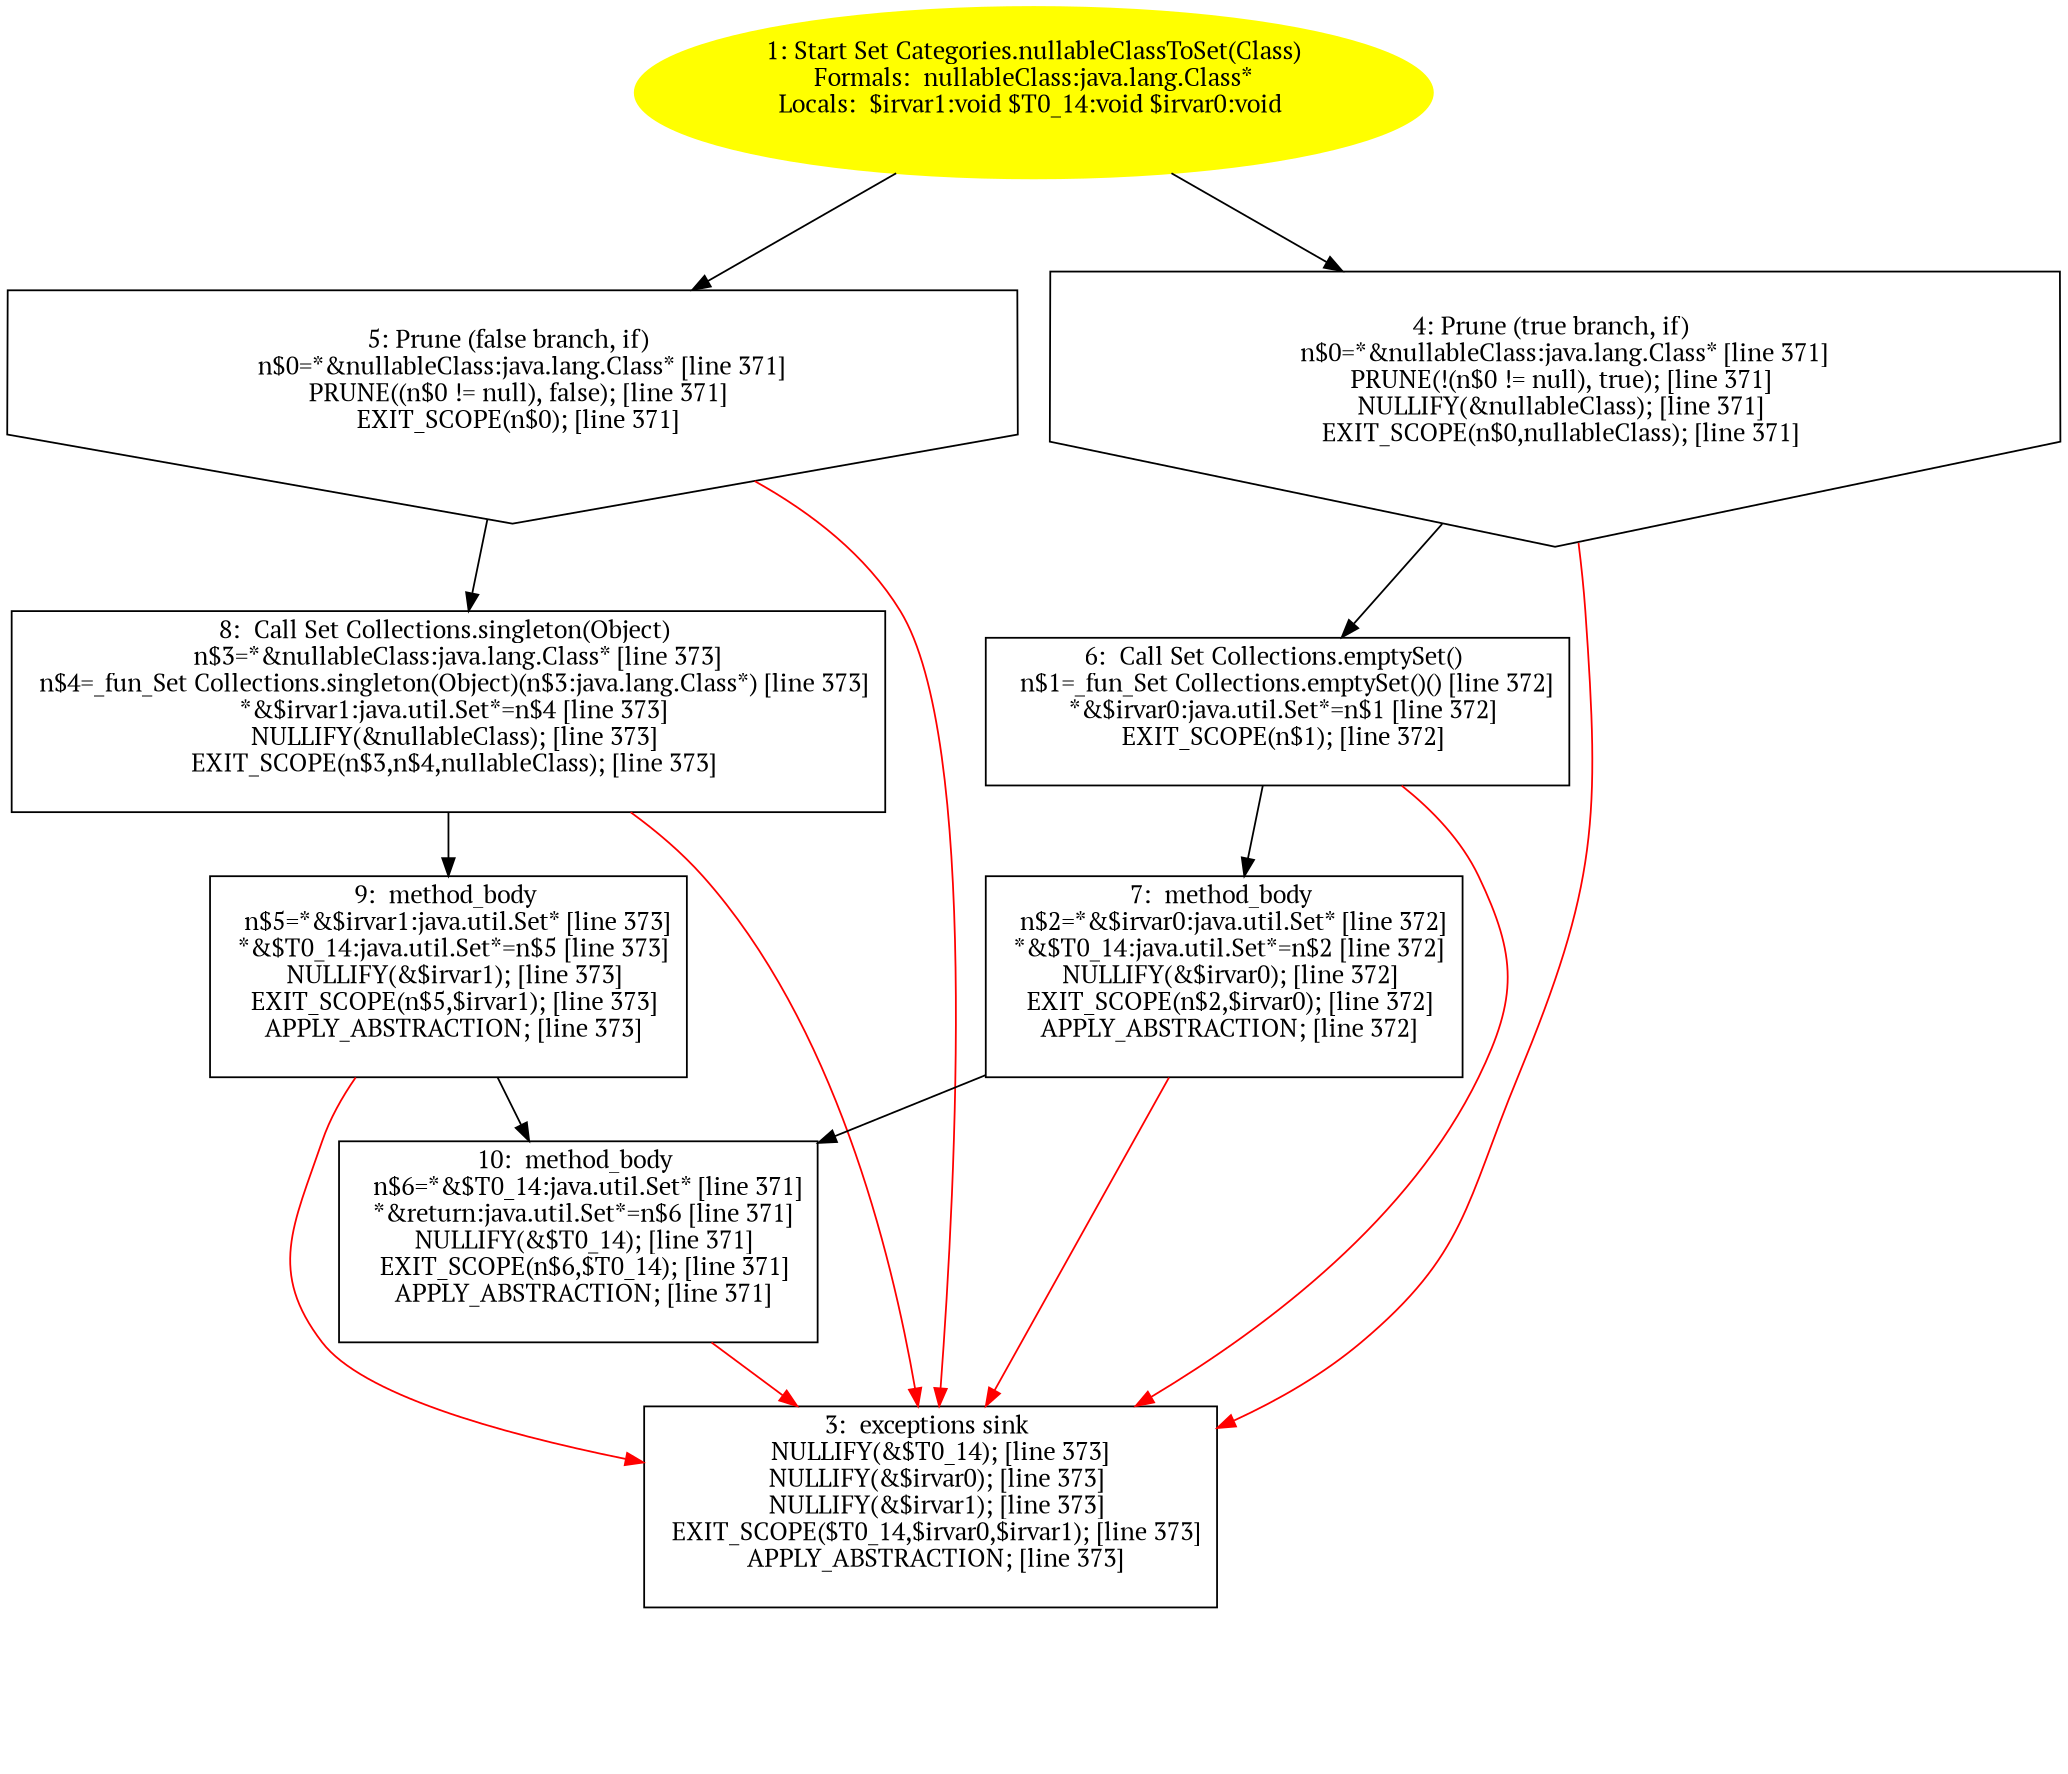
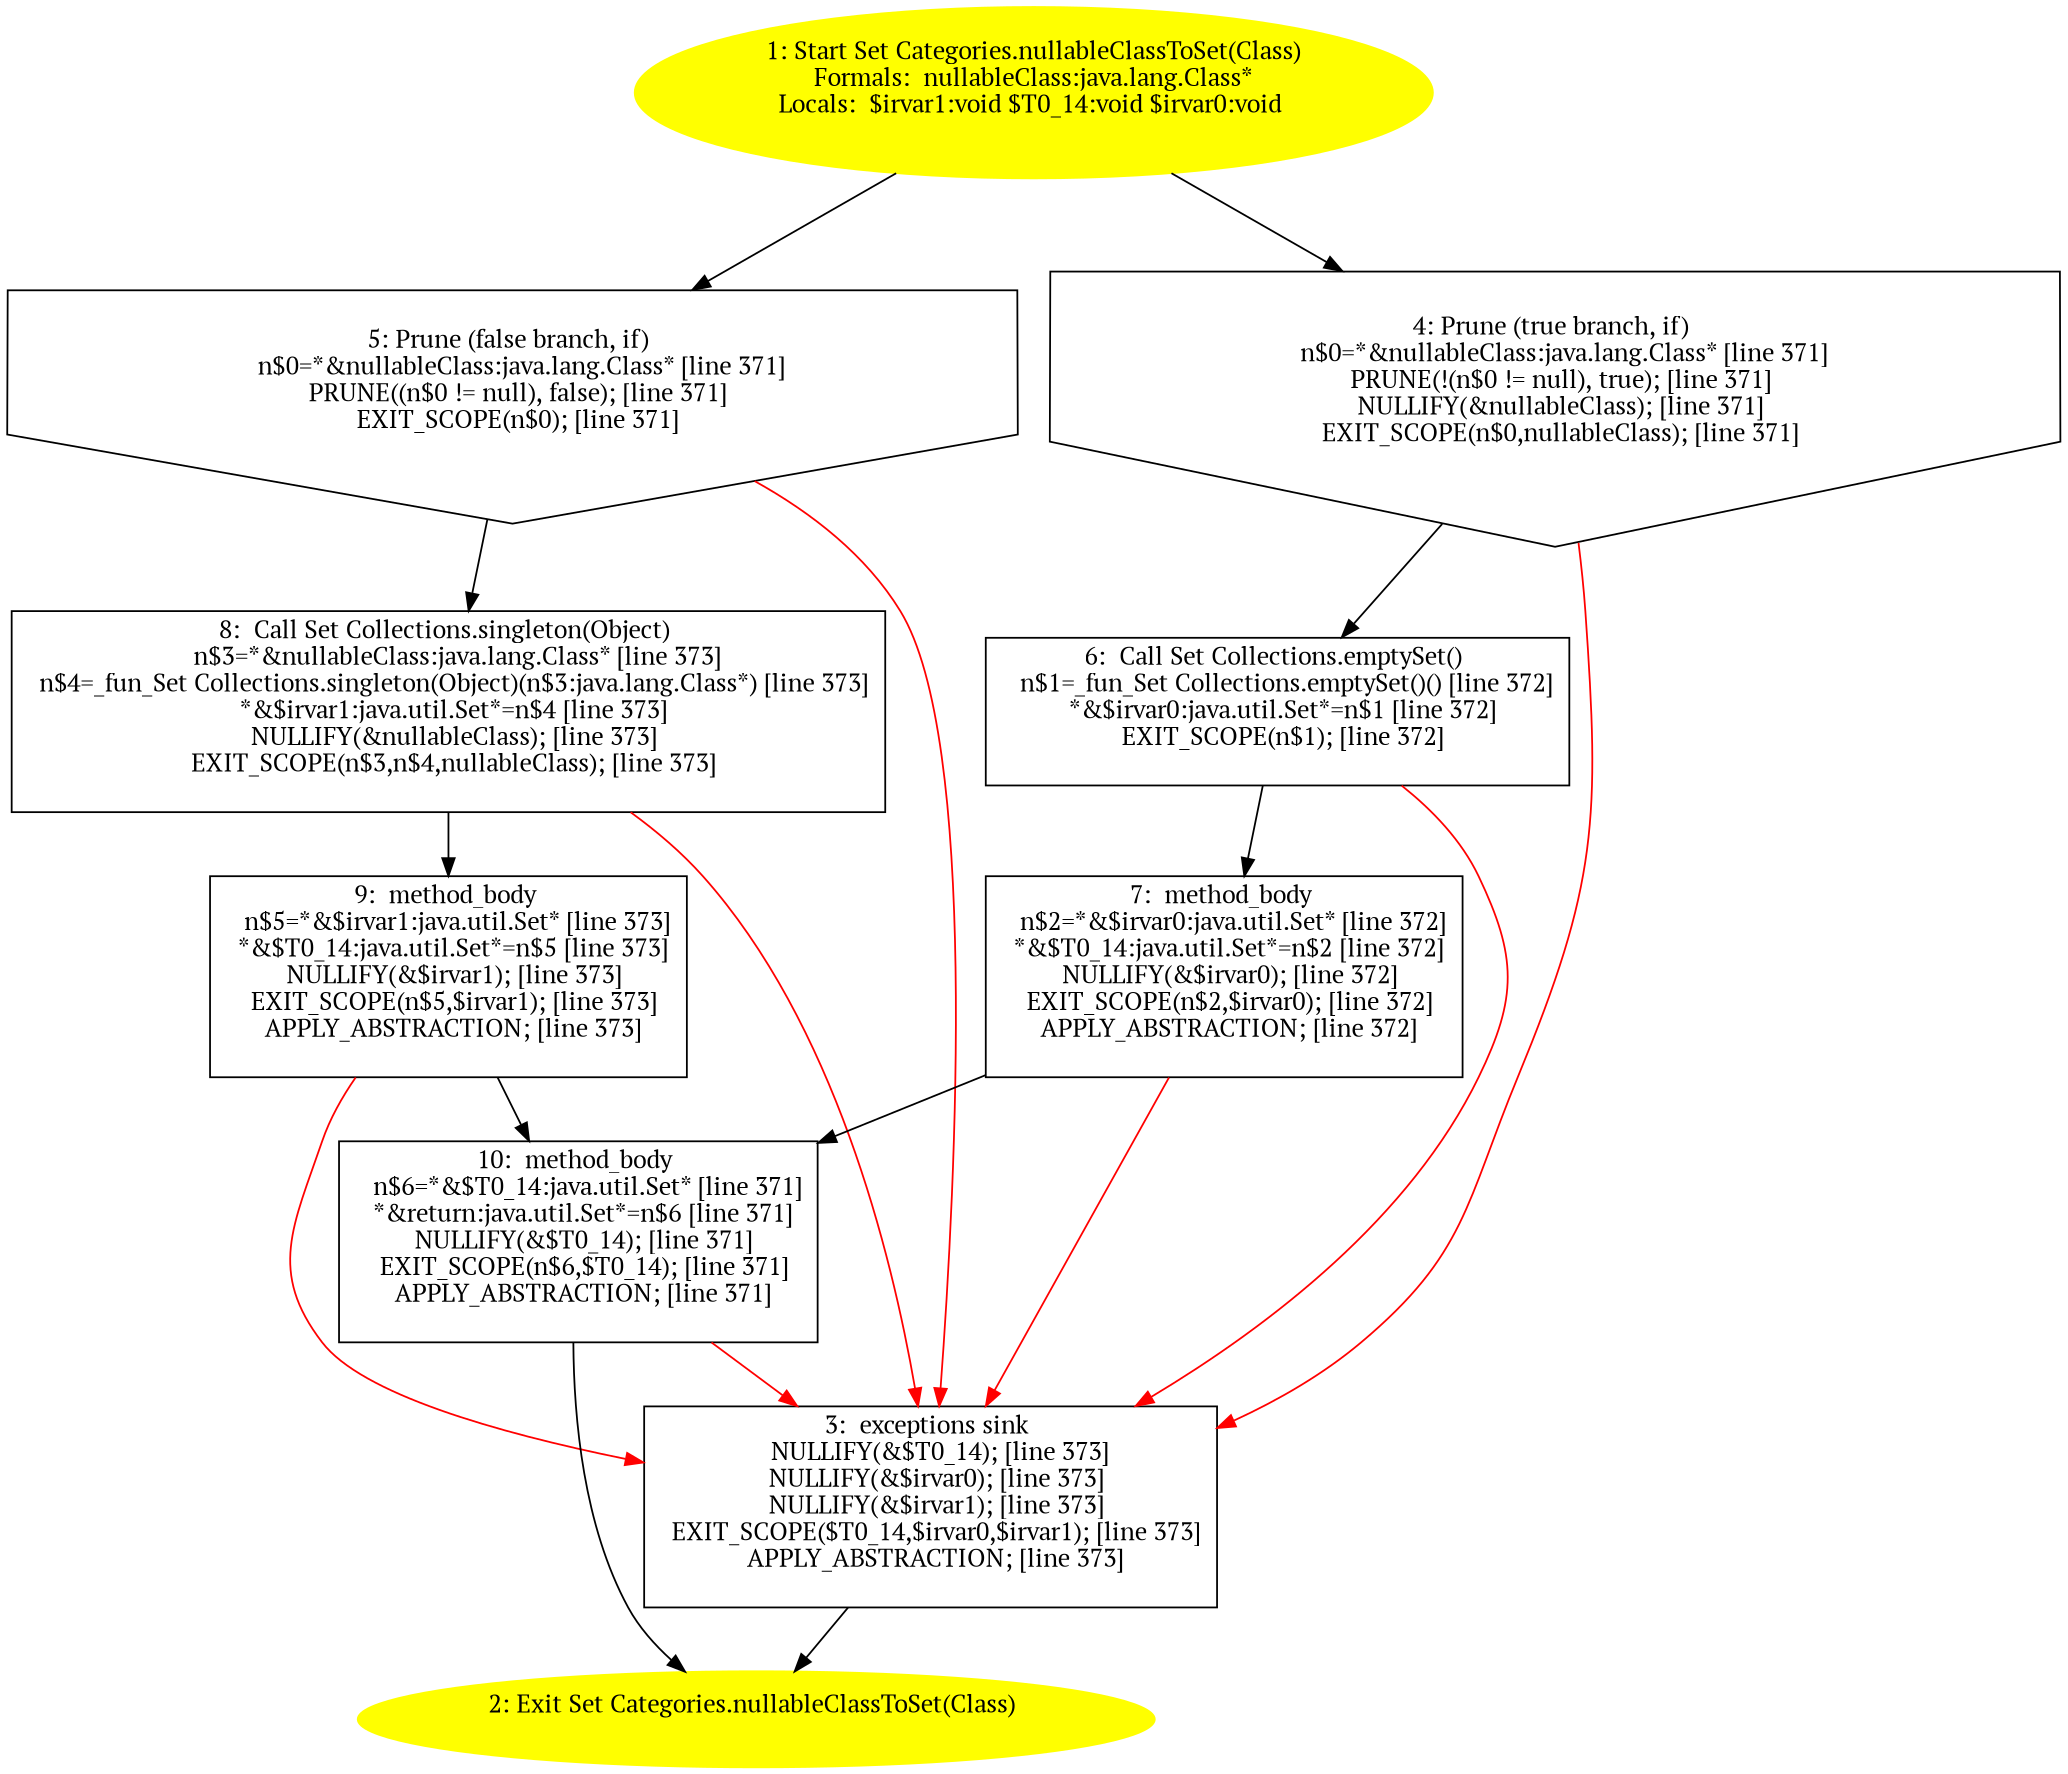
none -> (756, 1719)
